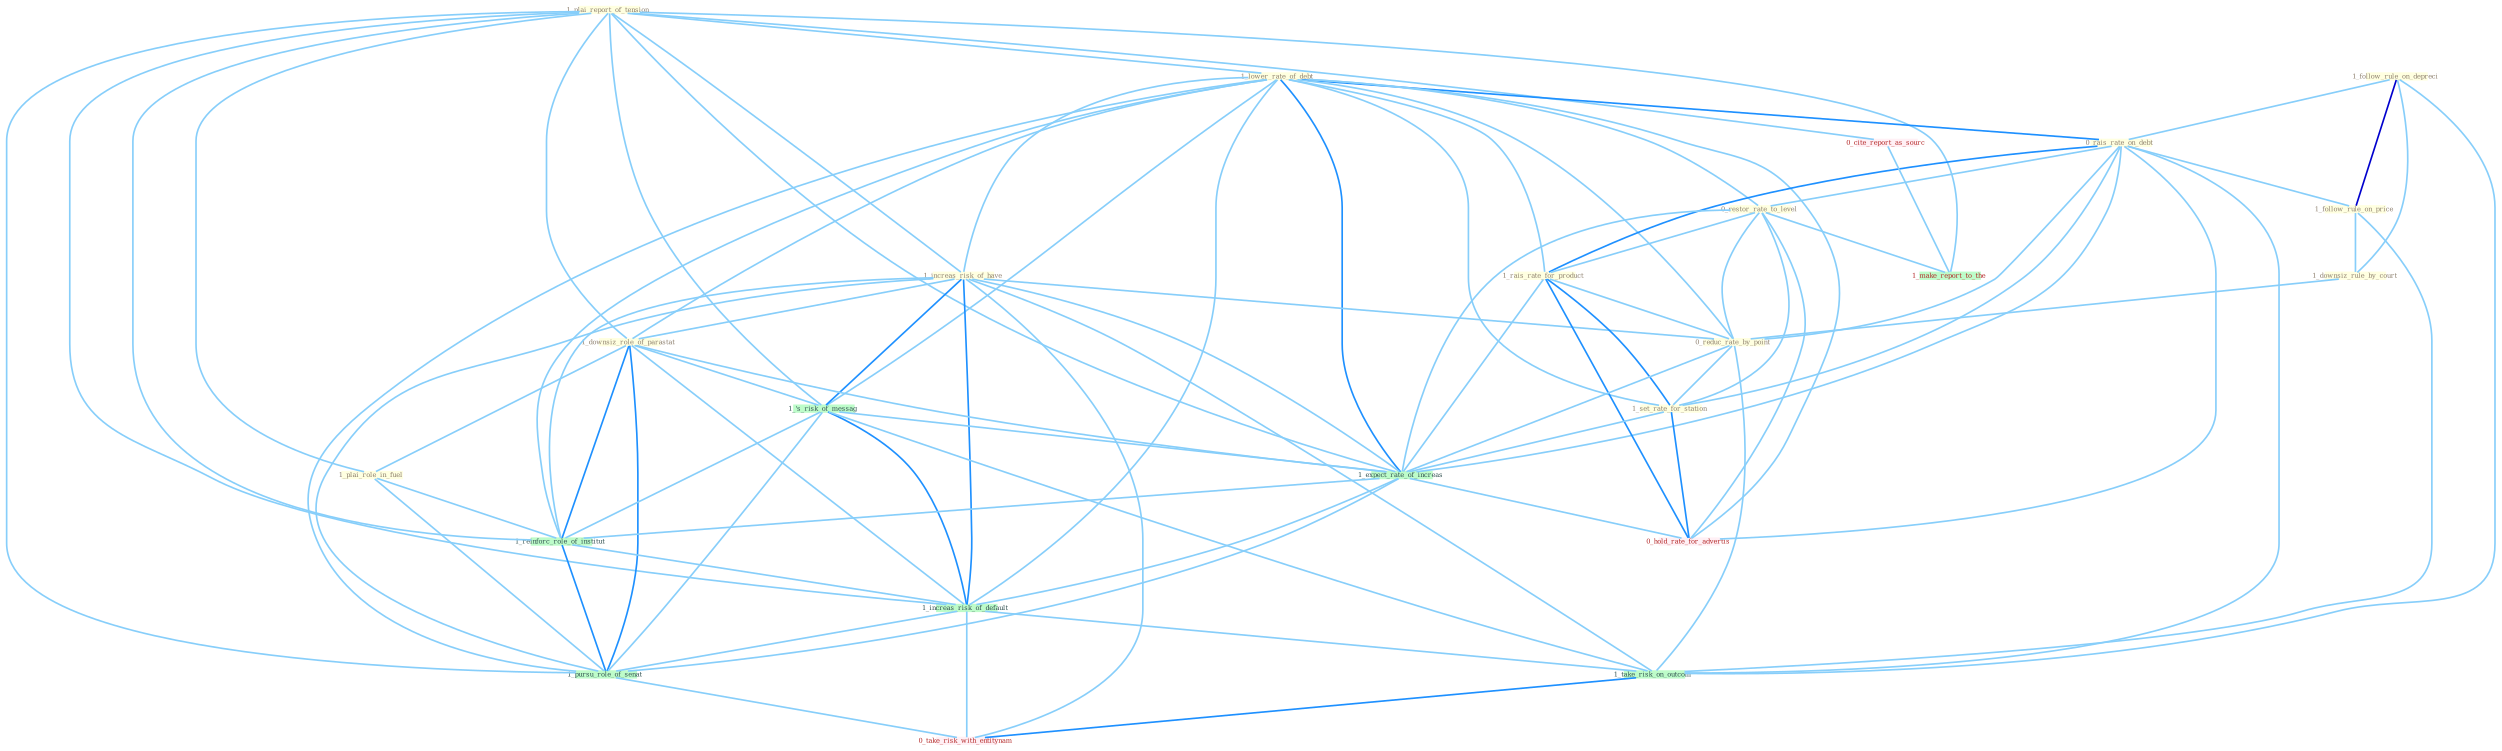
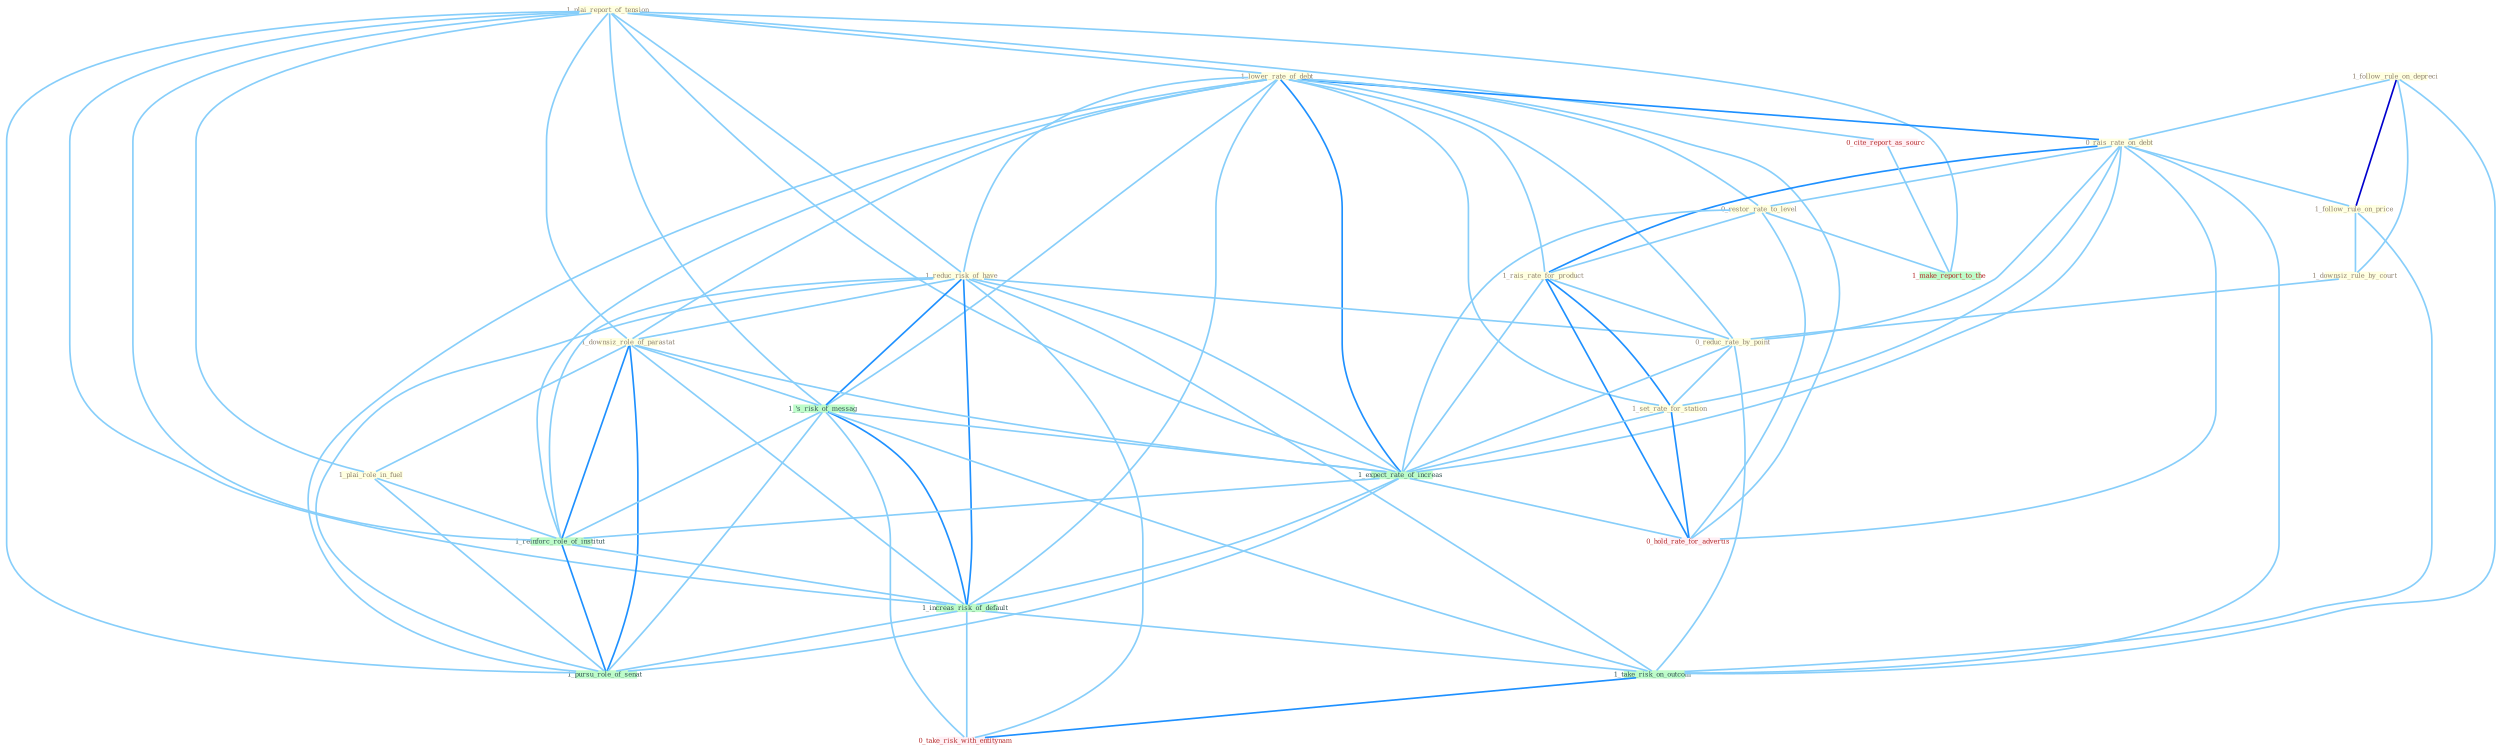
(1724, 272) -> none
(963, 276) -> (963, 276)
(1787, 324) -> none
(786, 708) -> (890, 578)
